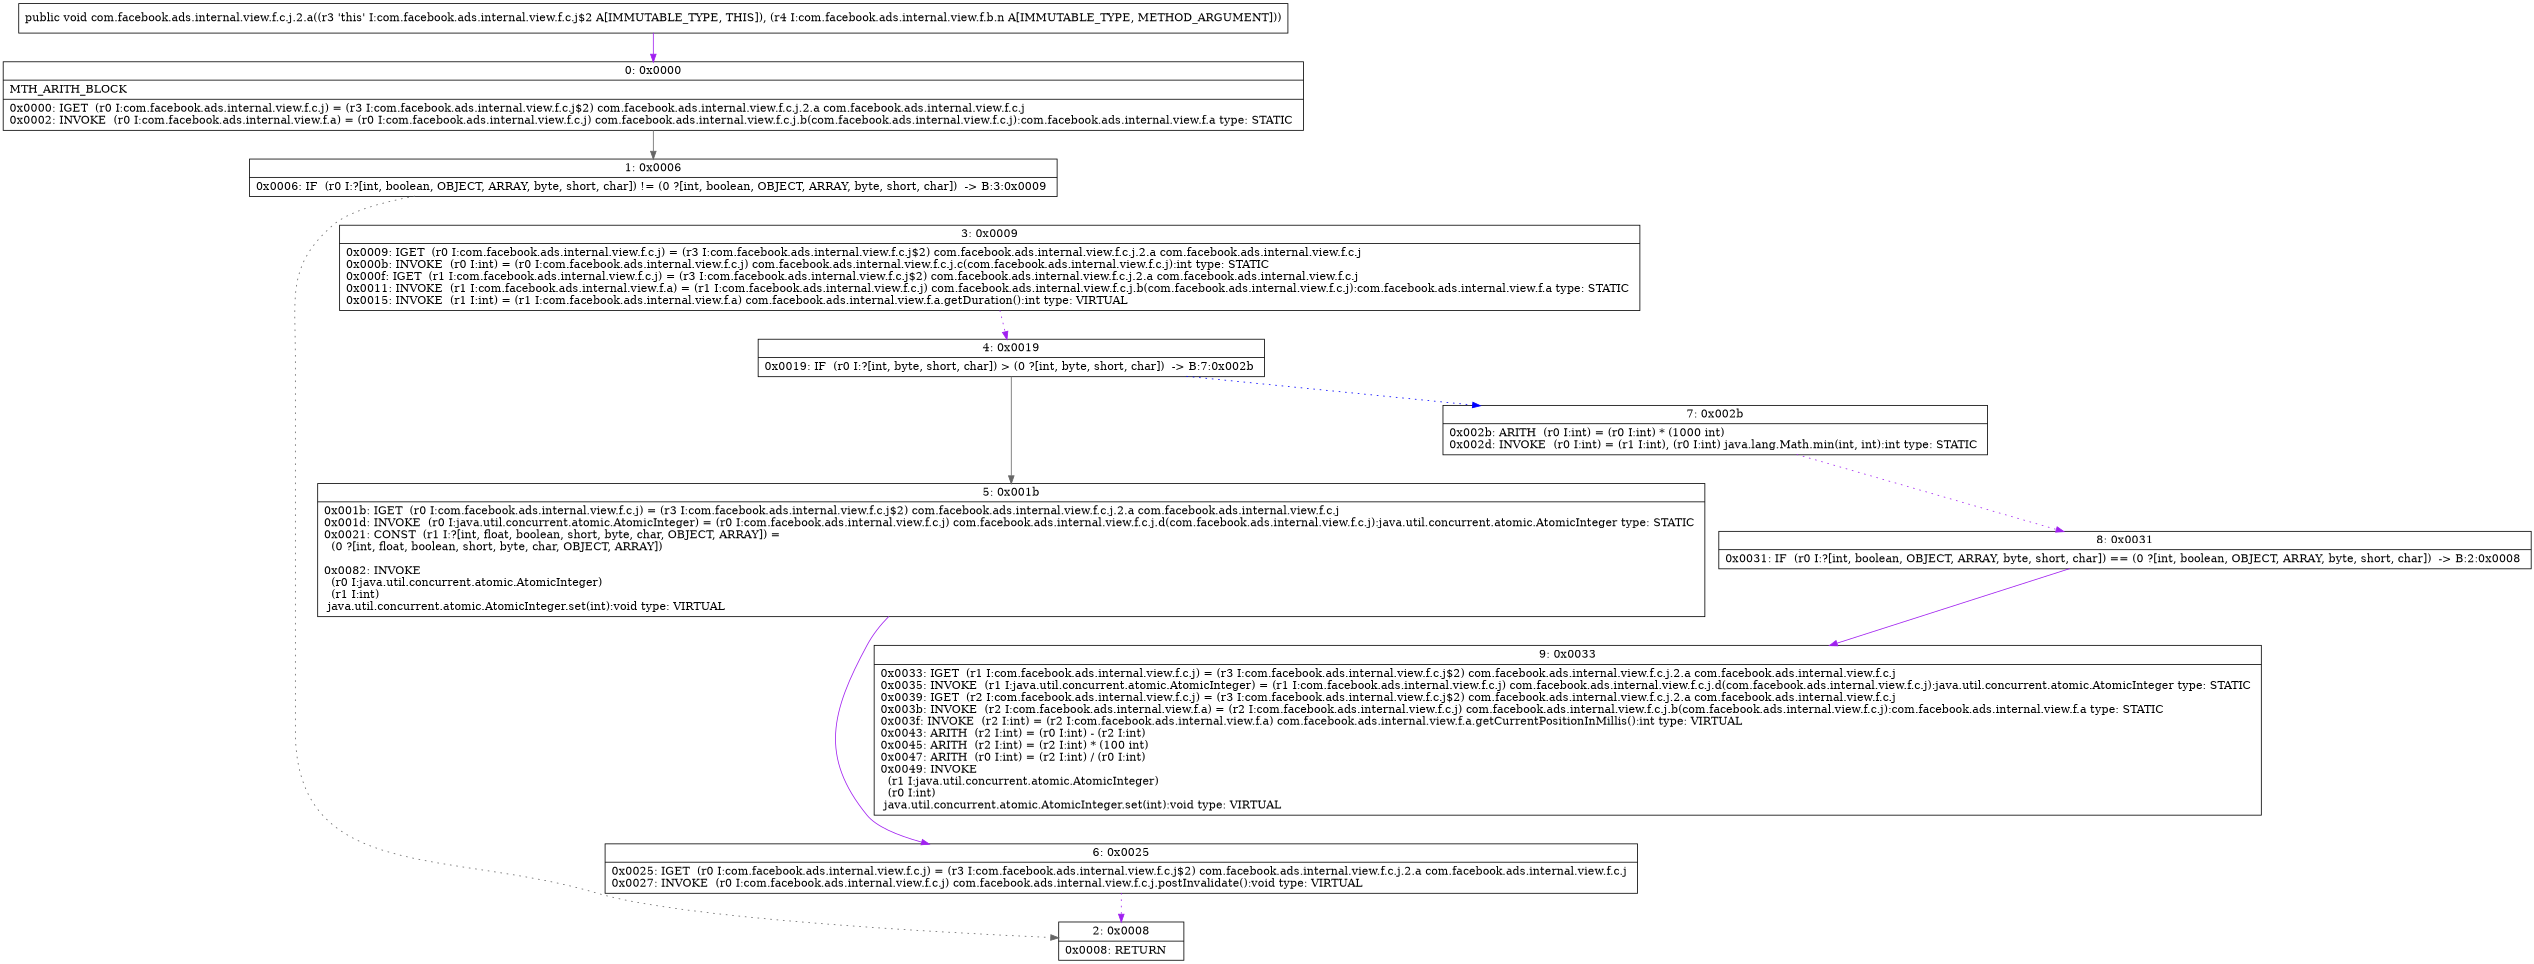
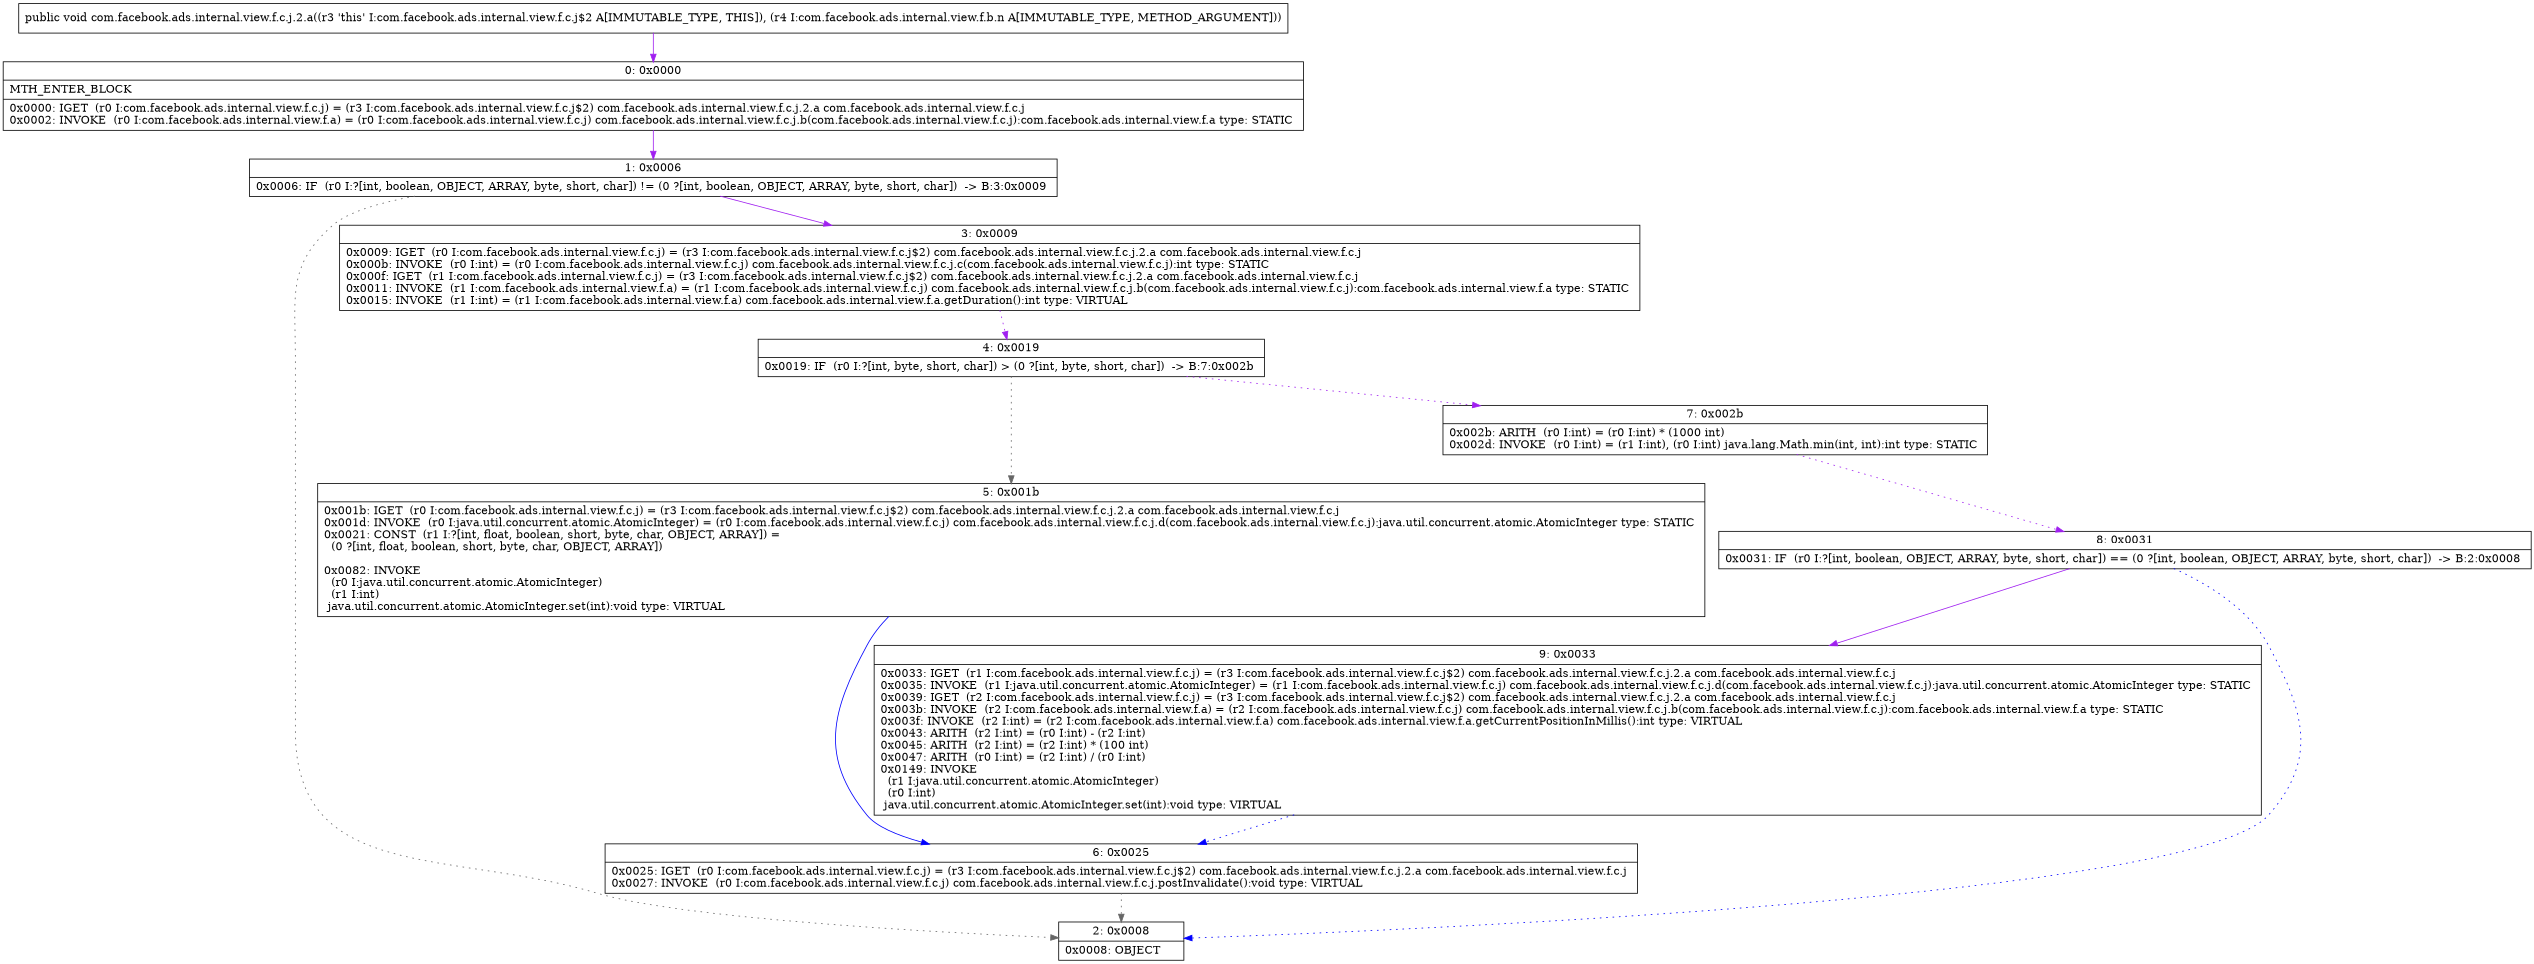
(69, 89) -> (71, 89)
(653, 141) -> (653, 141)
none -> (772, 210)
(1329, 391) -> (1329, 391)
(1011, 426) -> (1011, 426)
(836, 744) -> (836, 744)
(933, 769) -> (933, 769)
none -> (1250, 828)
none -> (1889, 894)
(1121, 904) -> (1121, 904)
(1121, 950) -> (1118, 950)
